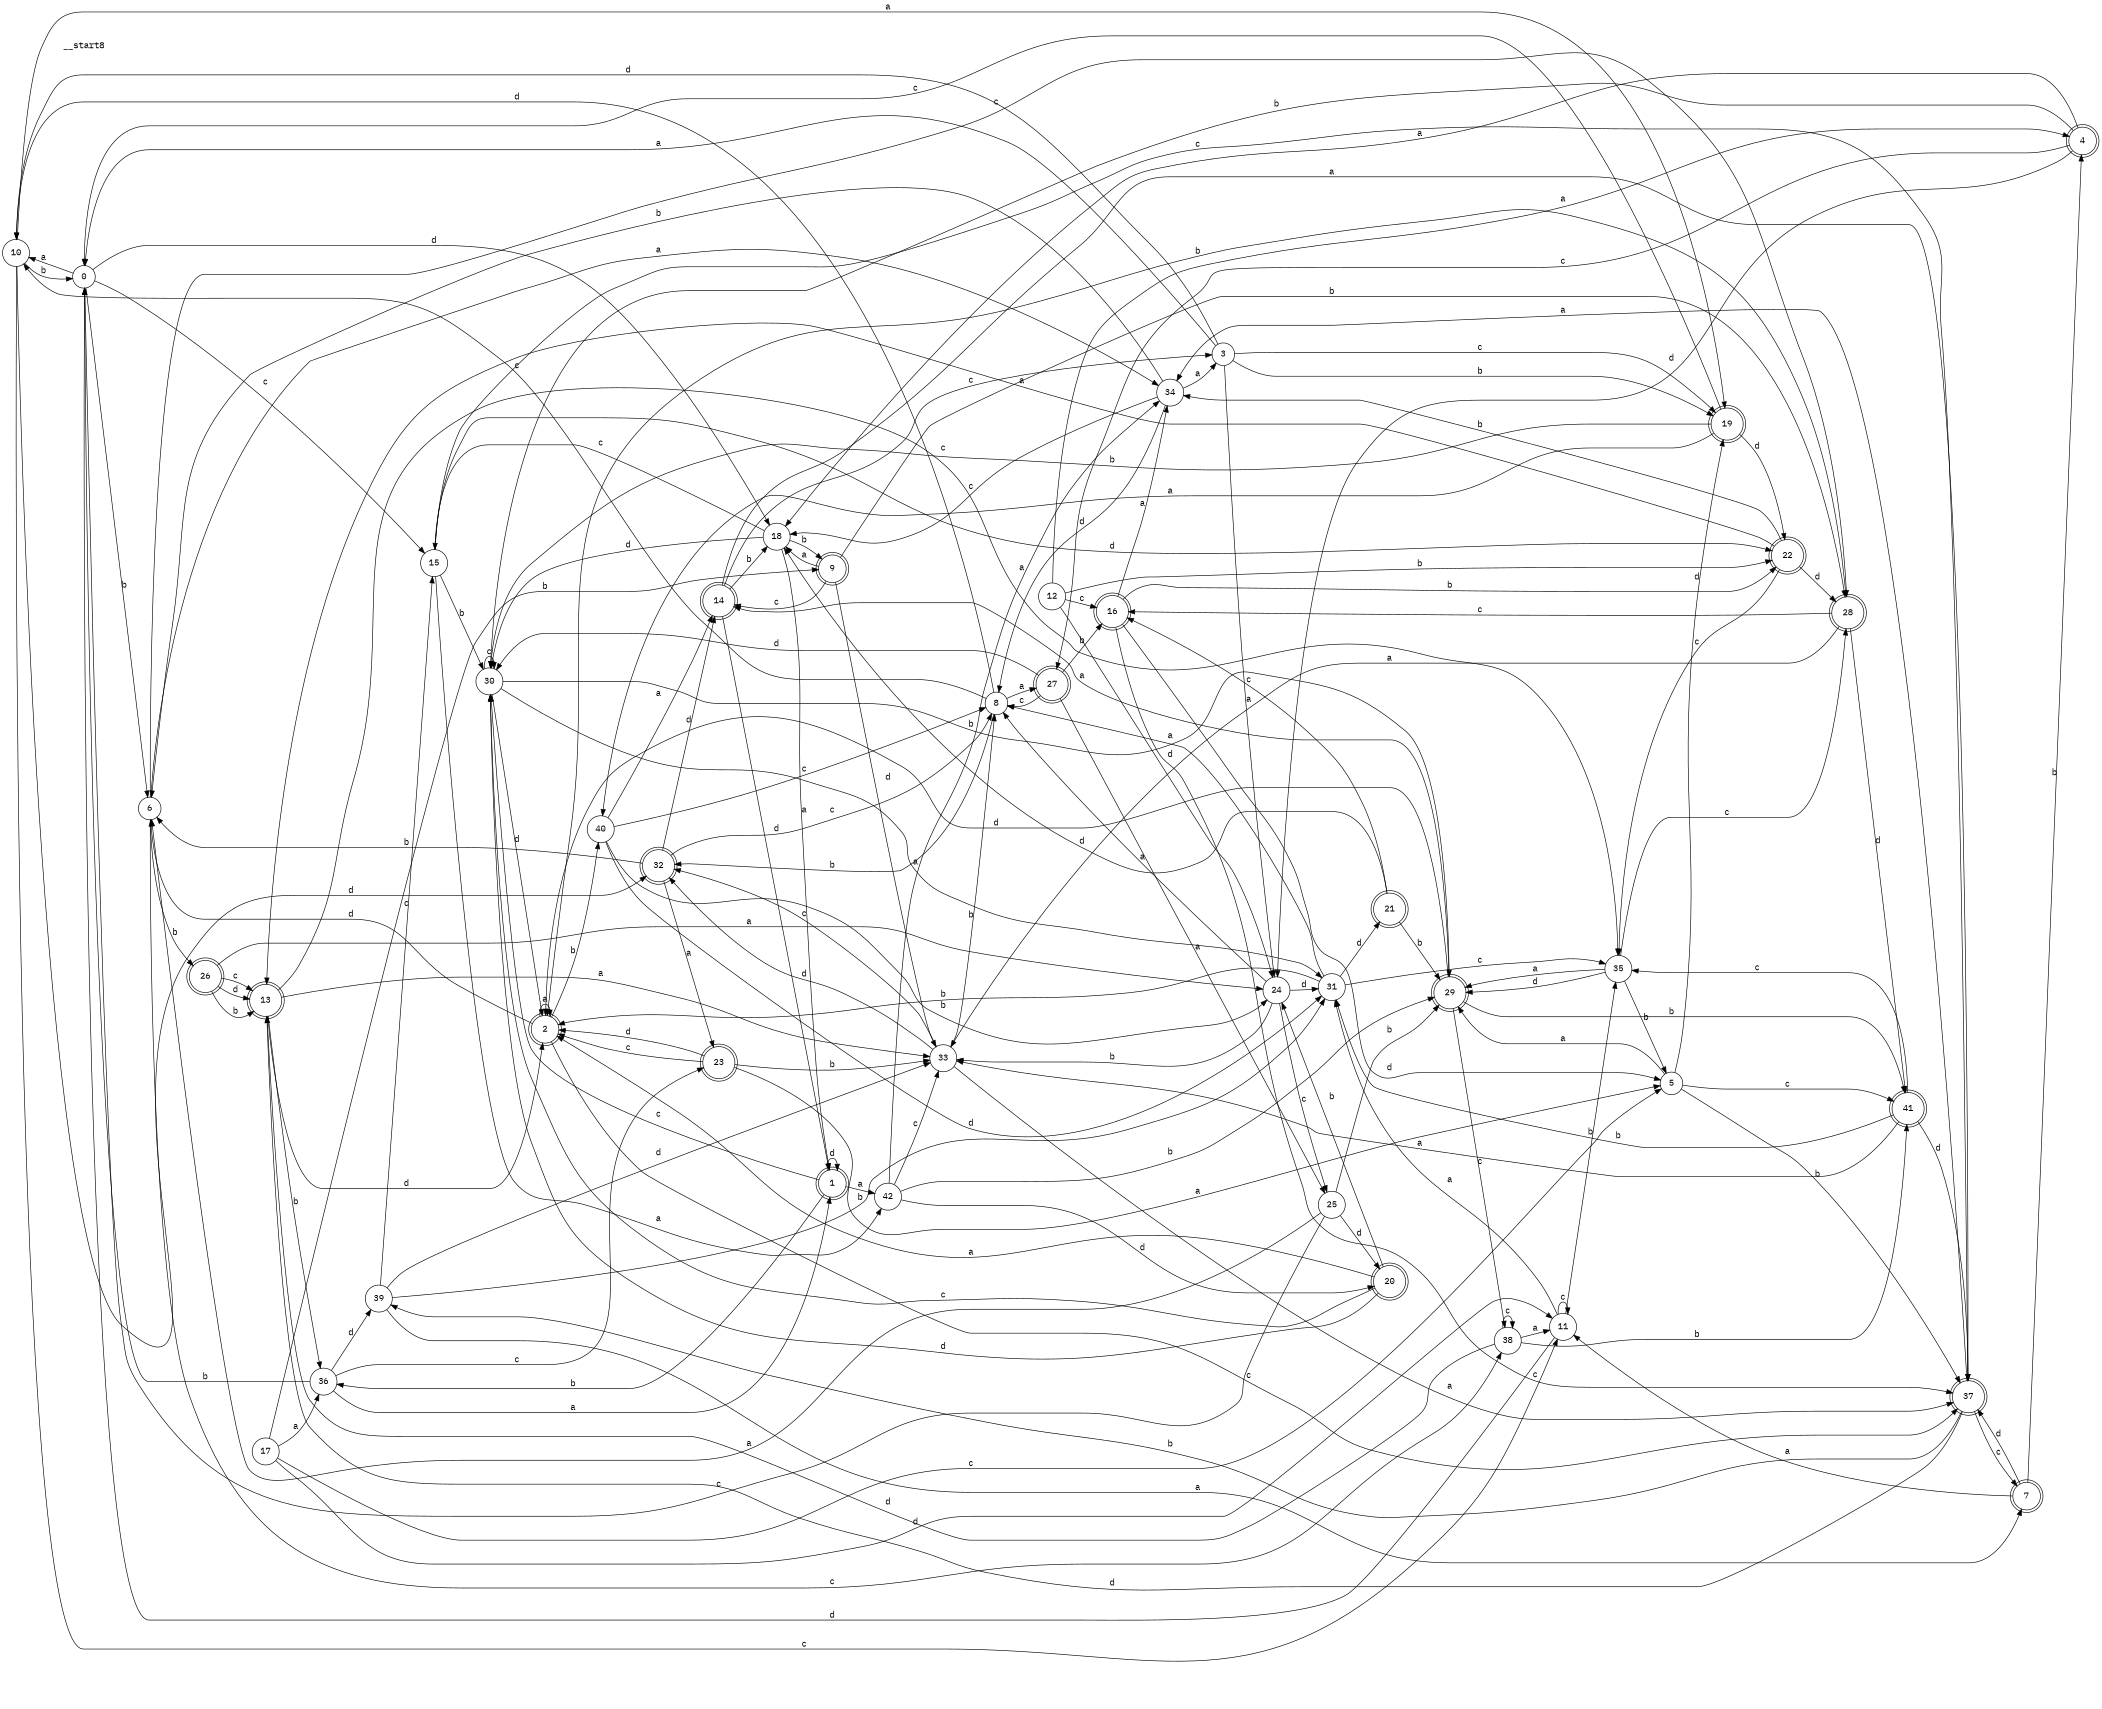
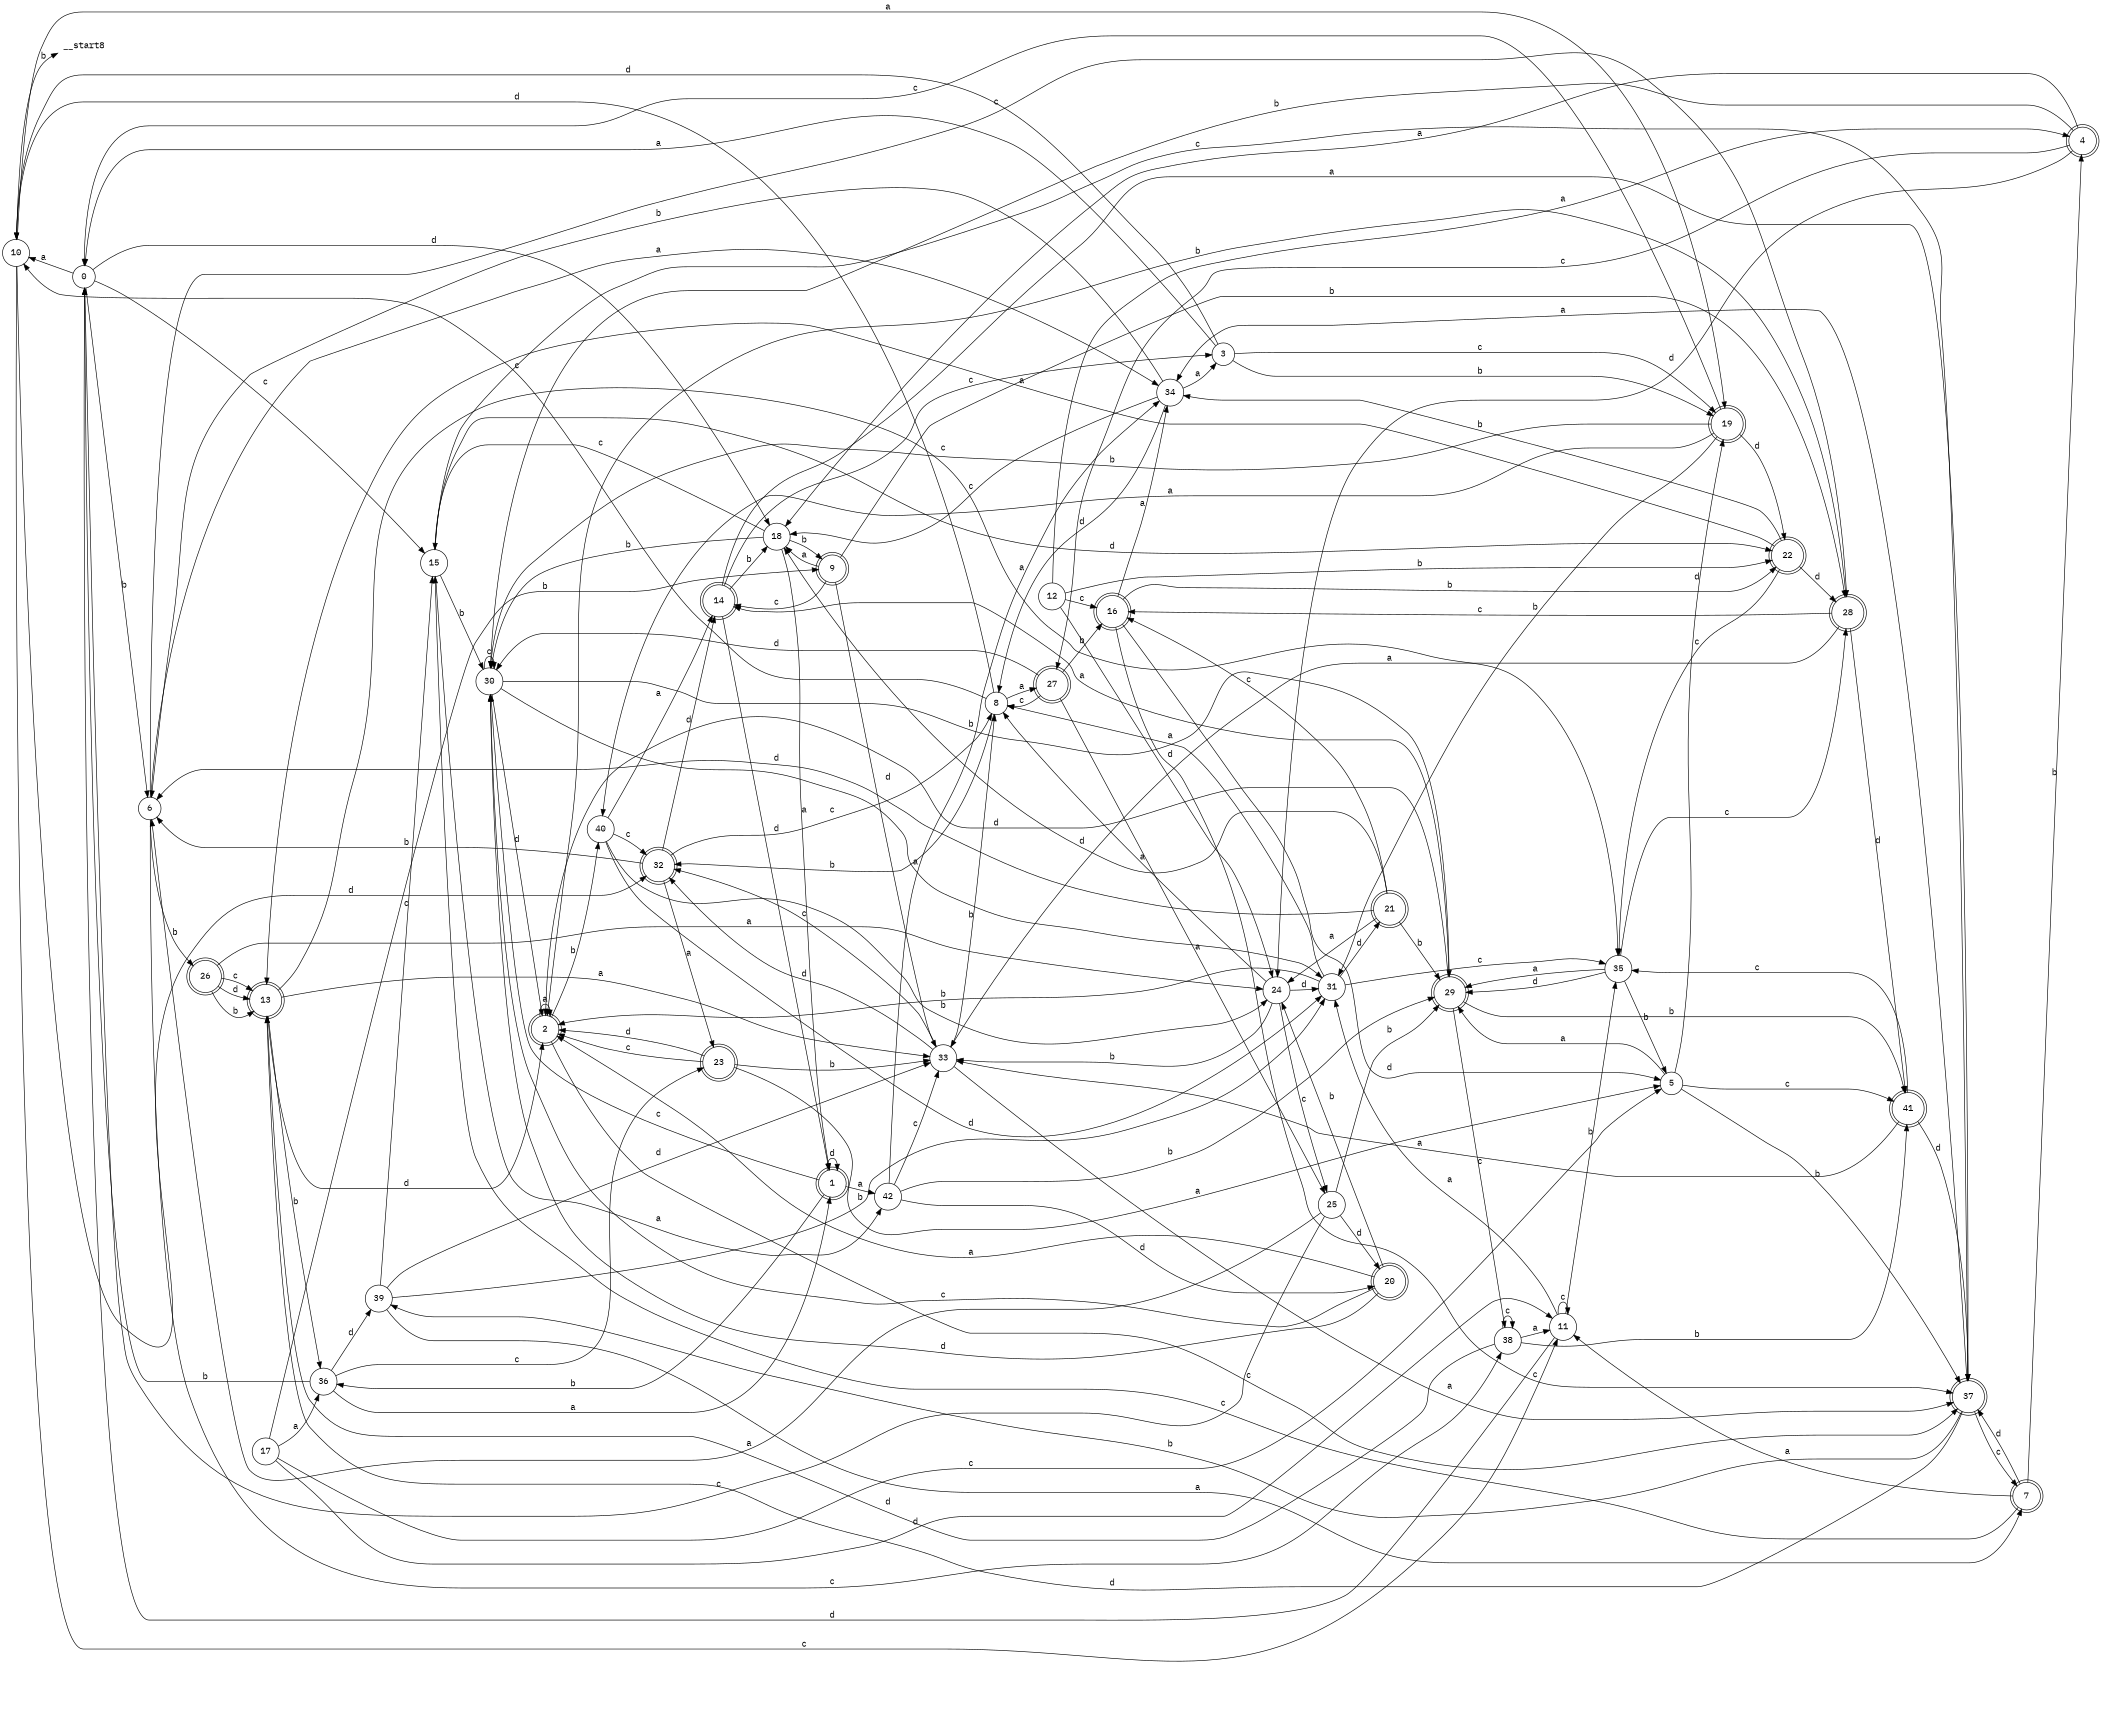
(43, 276) -> (22, 144)
(628, 545) -> (628, 545)
(1243, 669) -> (1335, 949)
(809, 774) -> (628, 841)
(326, 919) -> (778, 765)
(1604, 1141) -> (1491, 676)
none -> (936, 1389)
